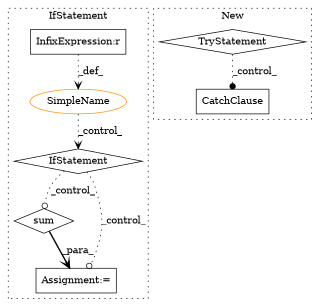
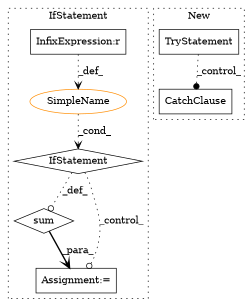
(233, 42) -> (199, 42)
(100, 131) -> (95, 131)
(73, 191) -> (75, 191)
